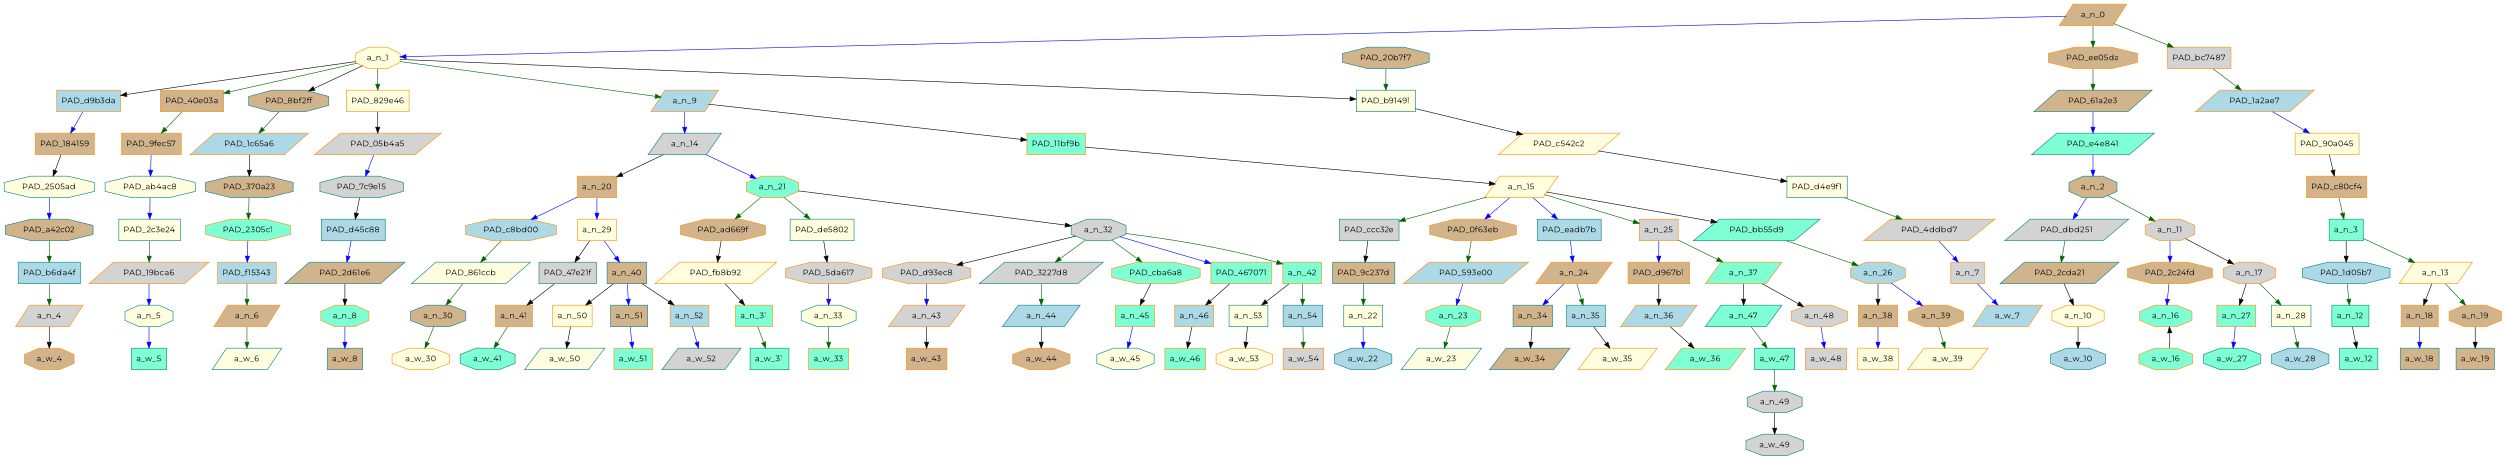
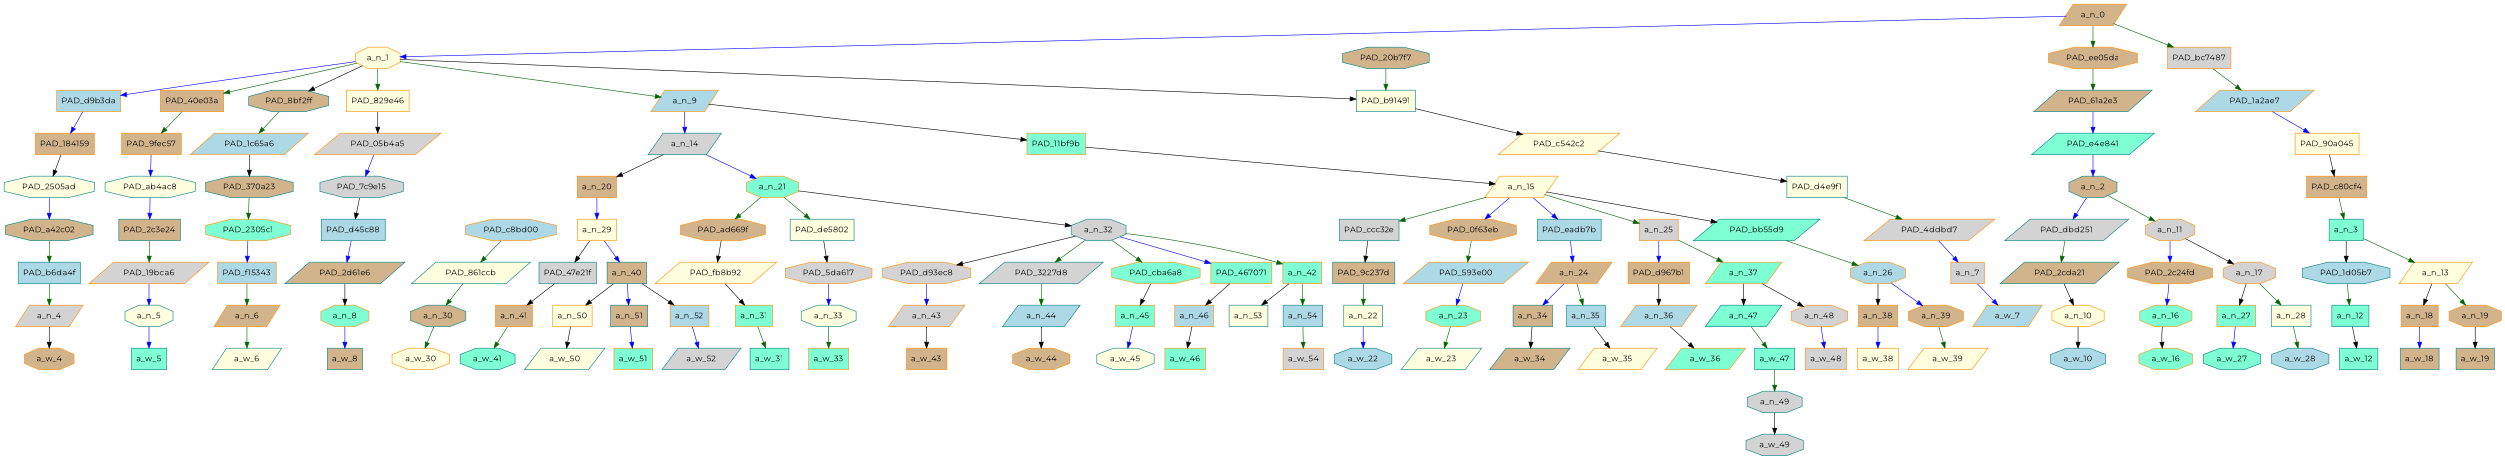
(241, 78) -> (241, 78)
(557, 207) -> none
(150, 230) -> (150, 230)
(2170, 340) -> (2162, 334)
(1244, 359) -> none
